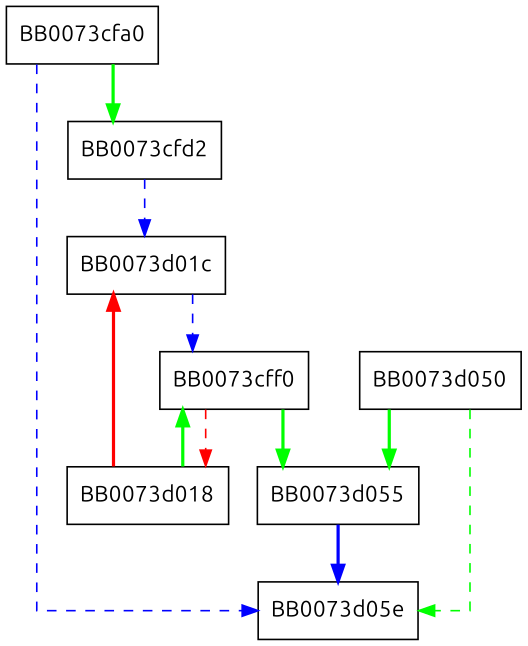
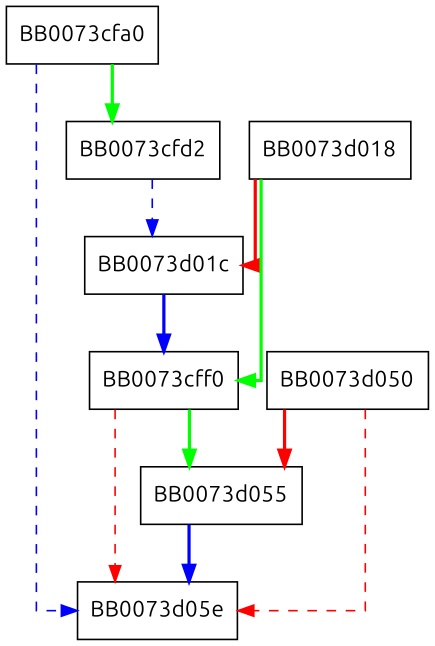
(193, 315) -> (164, 315)
(206, 430) -> (115, 488)
(389, 430) -> (285, 430)
(470, 528) -> (365, 566)
